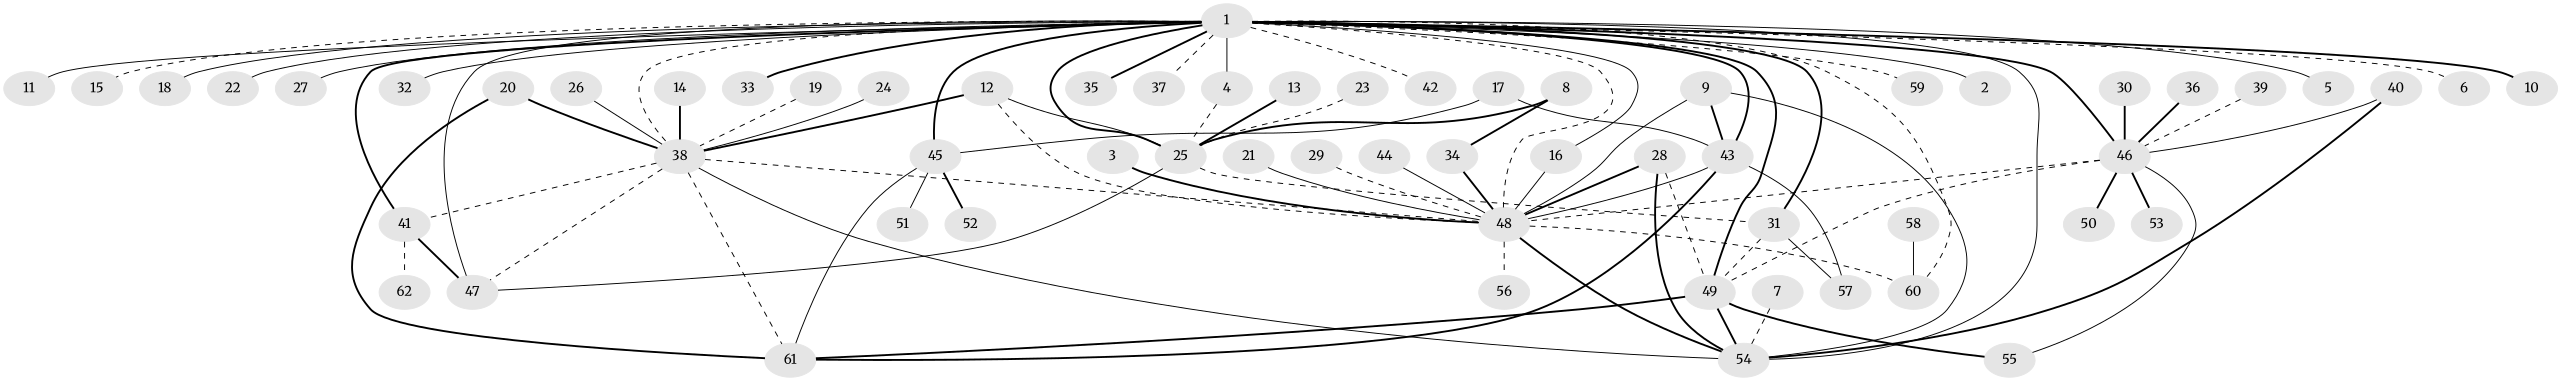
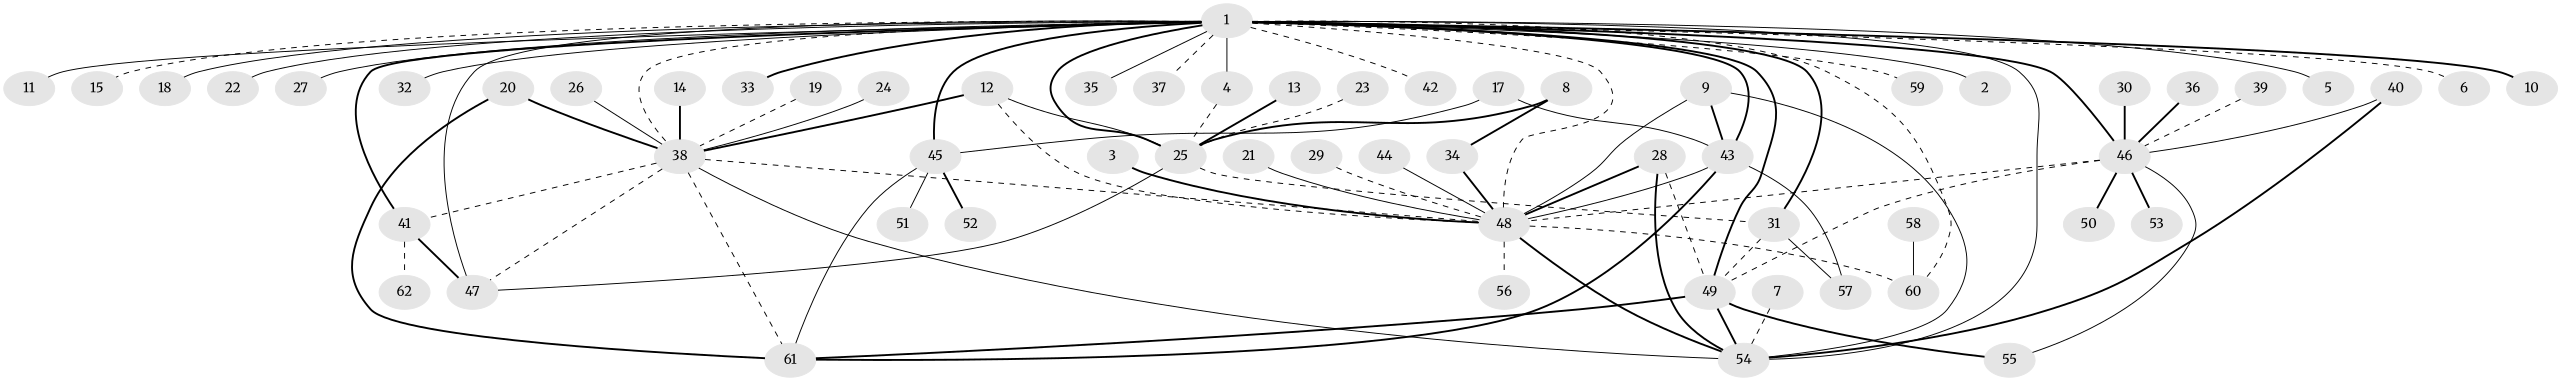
(1159, 55) -> (1159, 55)
(1556, 157) -> none
